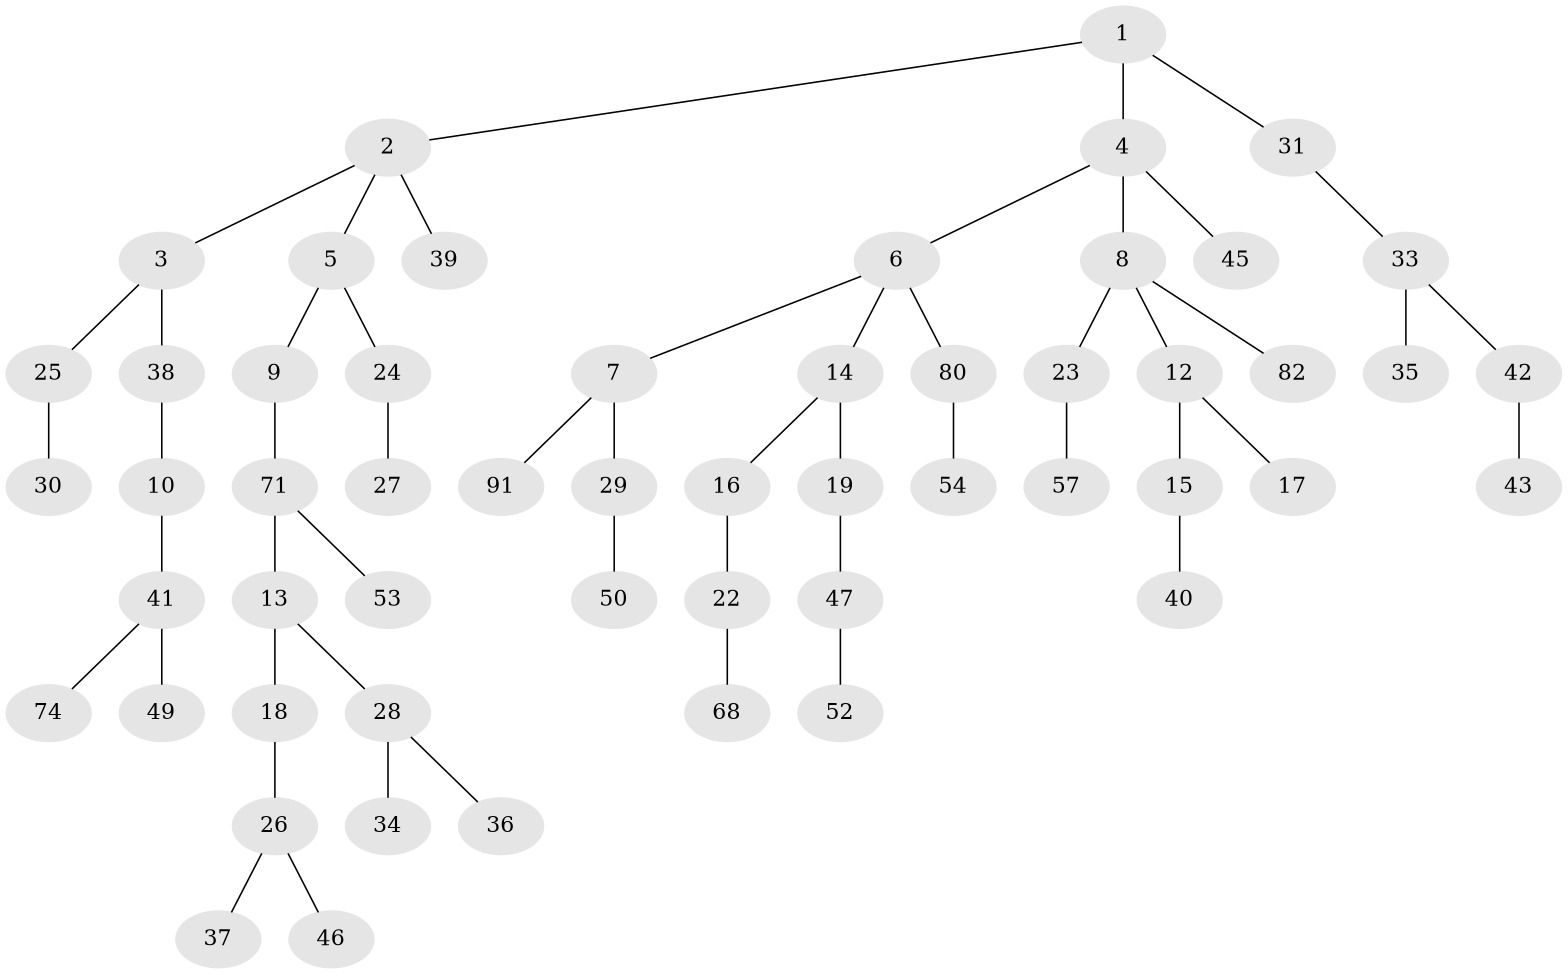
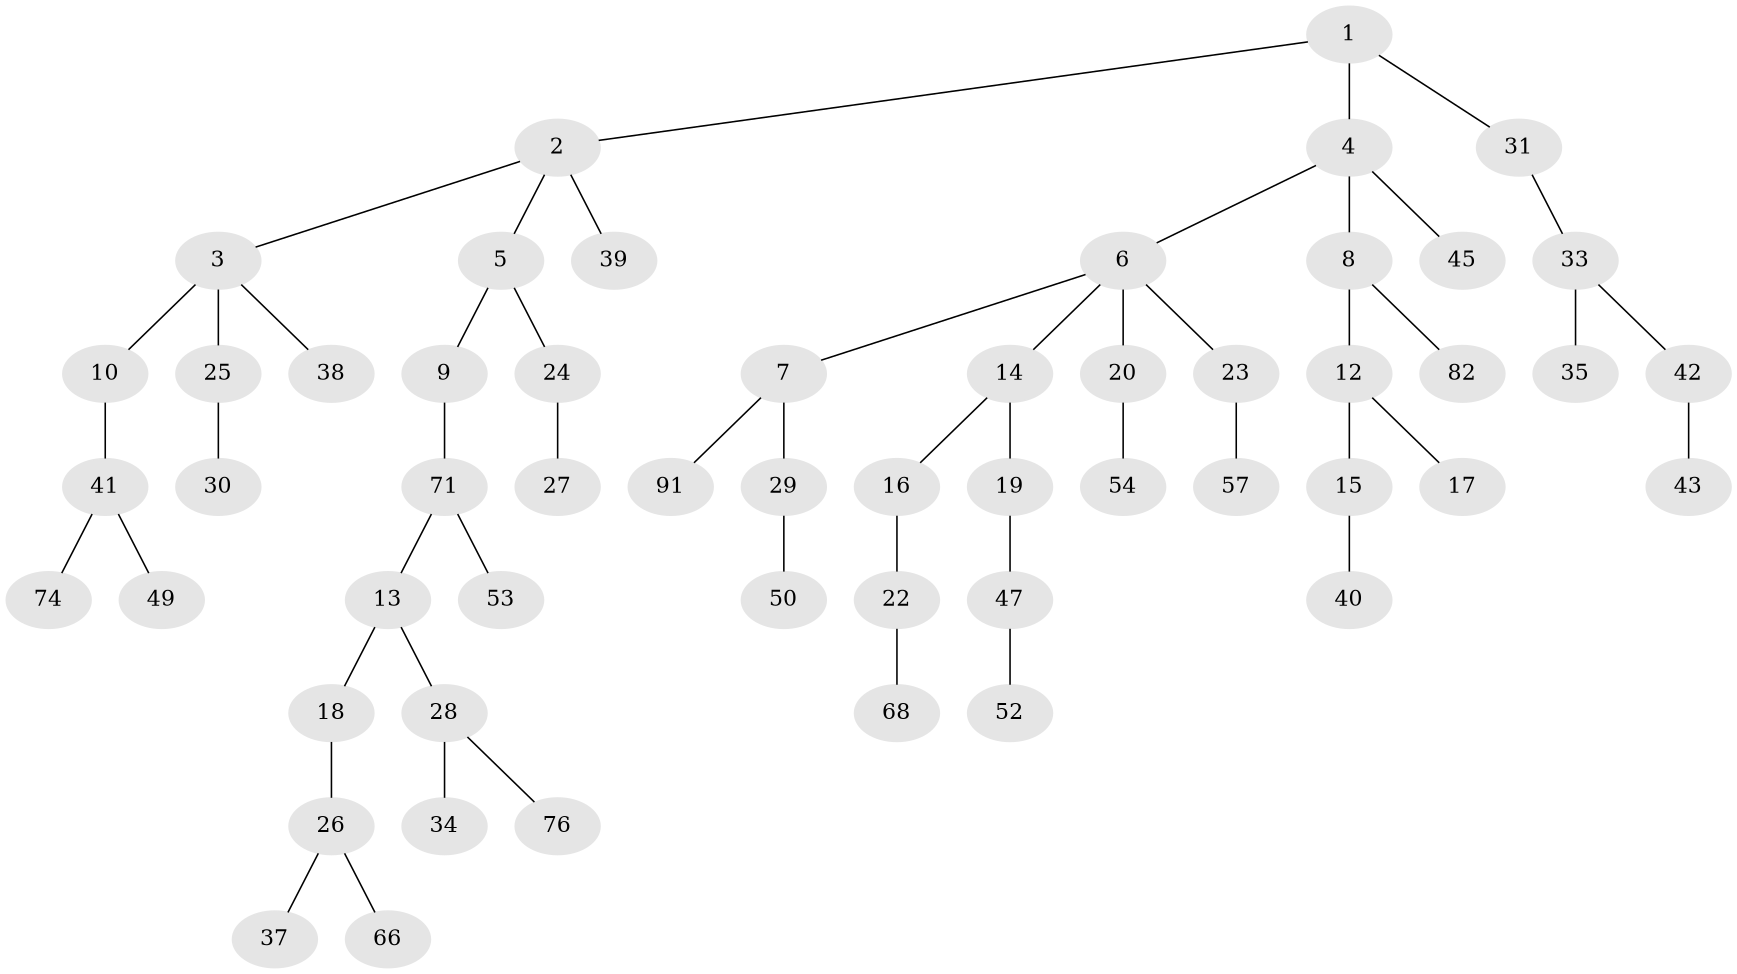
(1095, 317) -> (1180, 317)
(953, 374) -> (1123, 374)
(162, 431) -> (162, 317)
(501, 826) -> (558, 826)
(331, 939) -> (388, 939)
